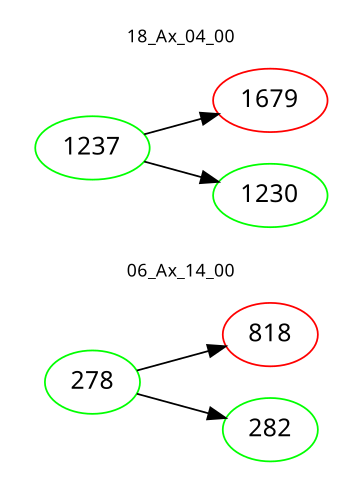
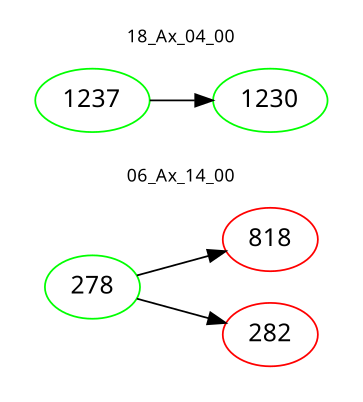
(270, 100) -> none
(270, 430) -> (270, 335)
